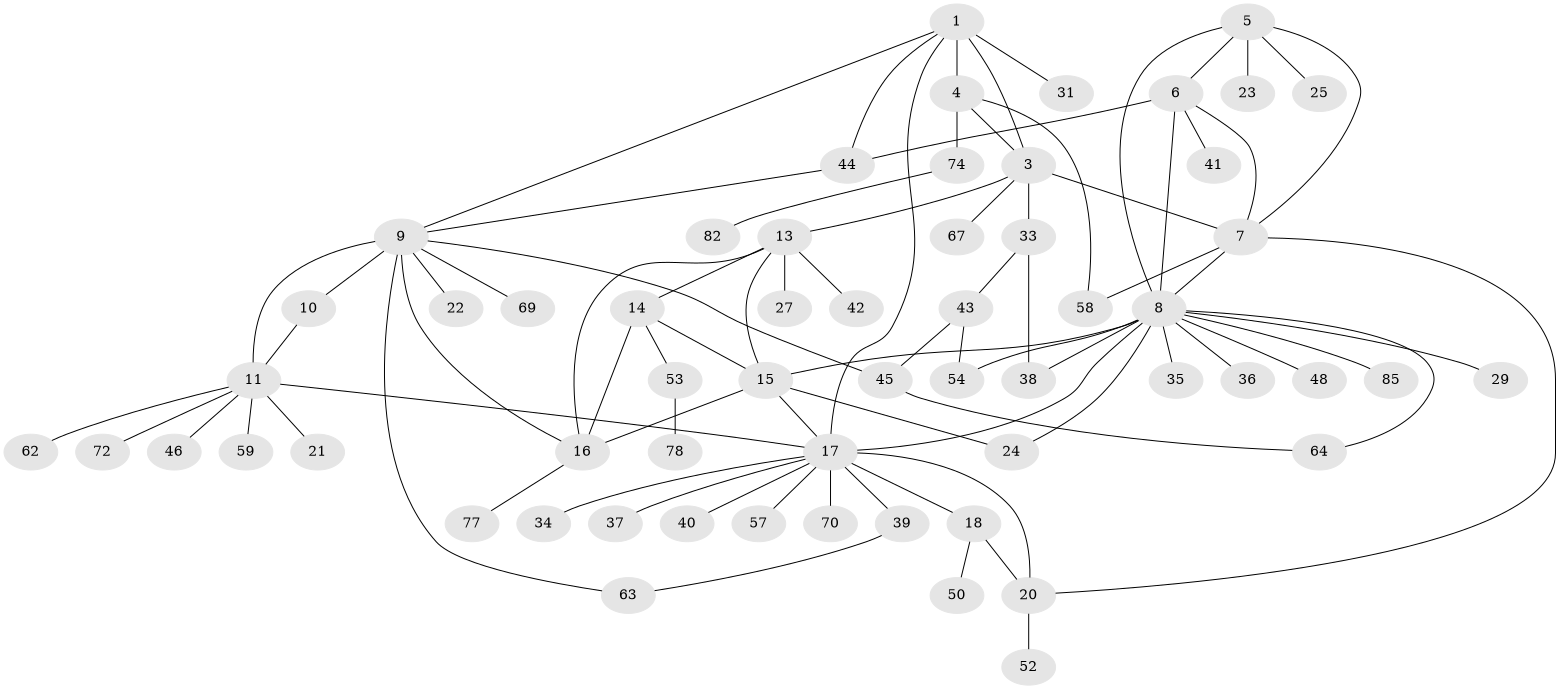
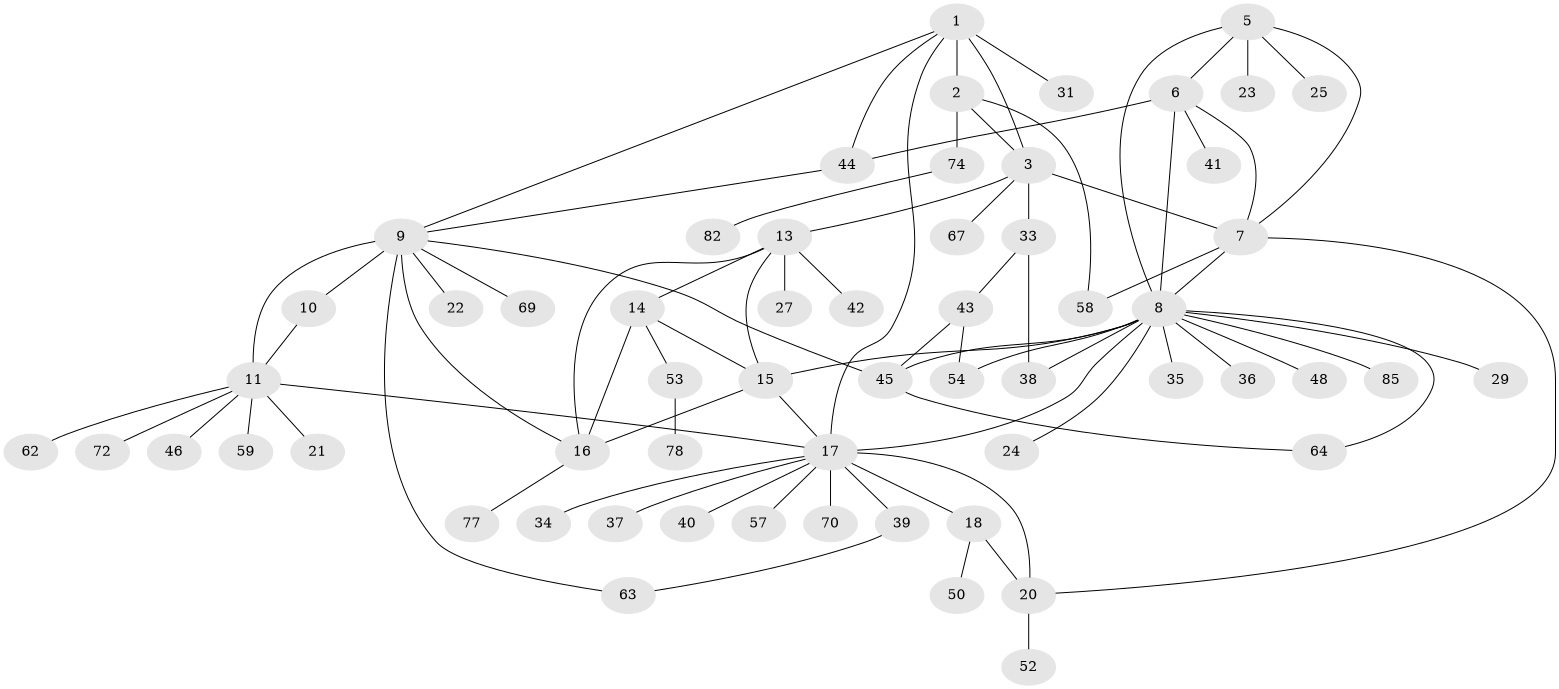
(957, 94) -> (957, 94)
none -> (1022, 344)
(889, 416) -> none
